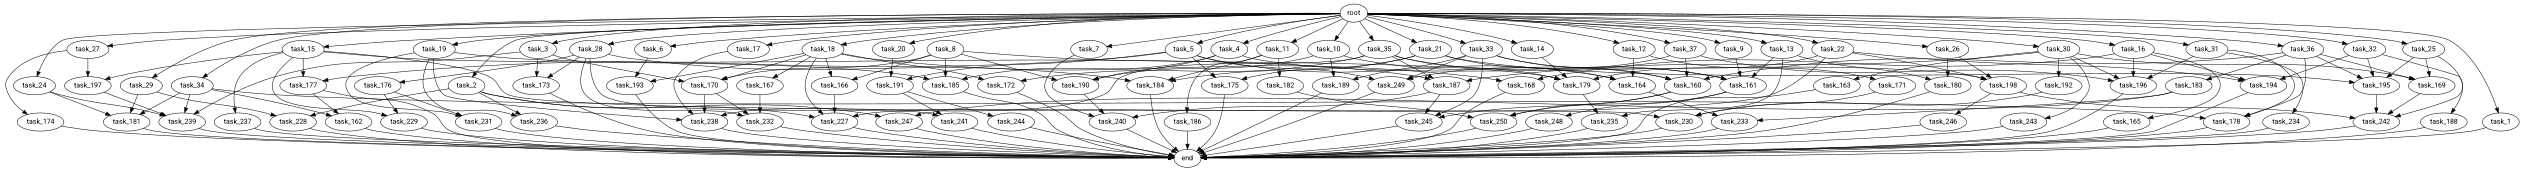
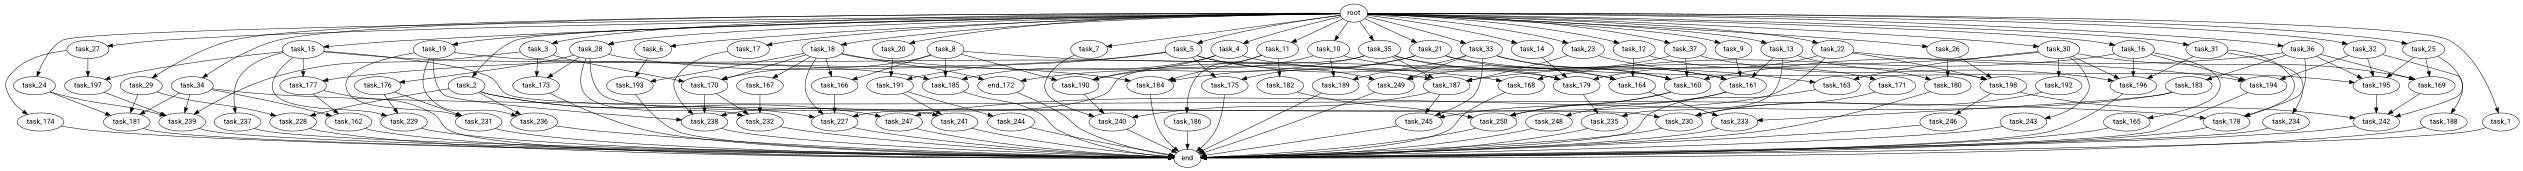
none -> (1583, 49)
(1001, 86) -> (1001, 86)
